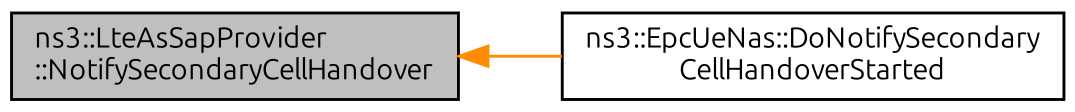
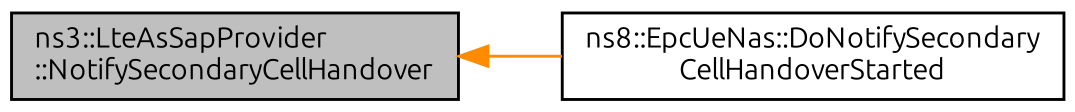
(813, 56) -> (813, 56)
